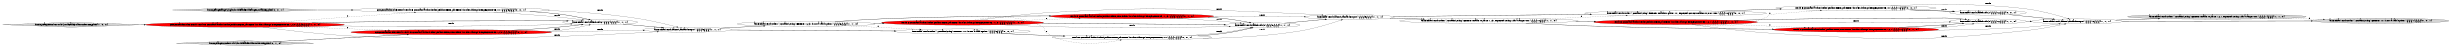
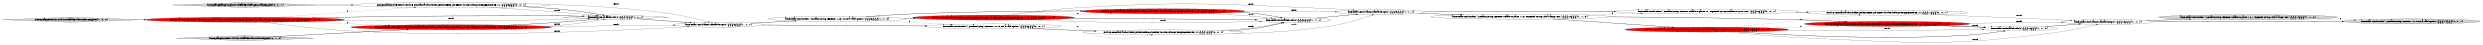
(1988, 13) -> none
(600, 22) -> (616, 17)
